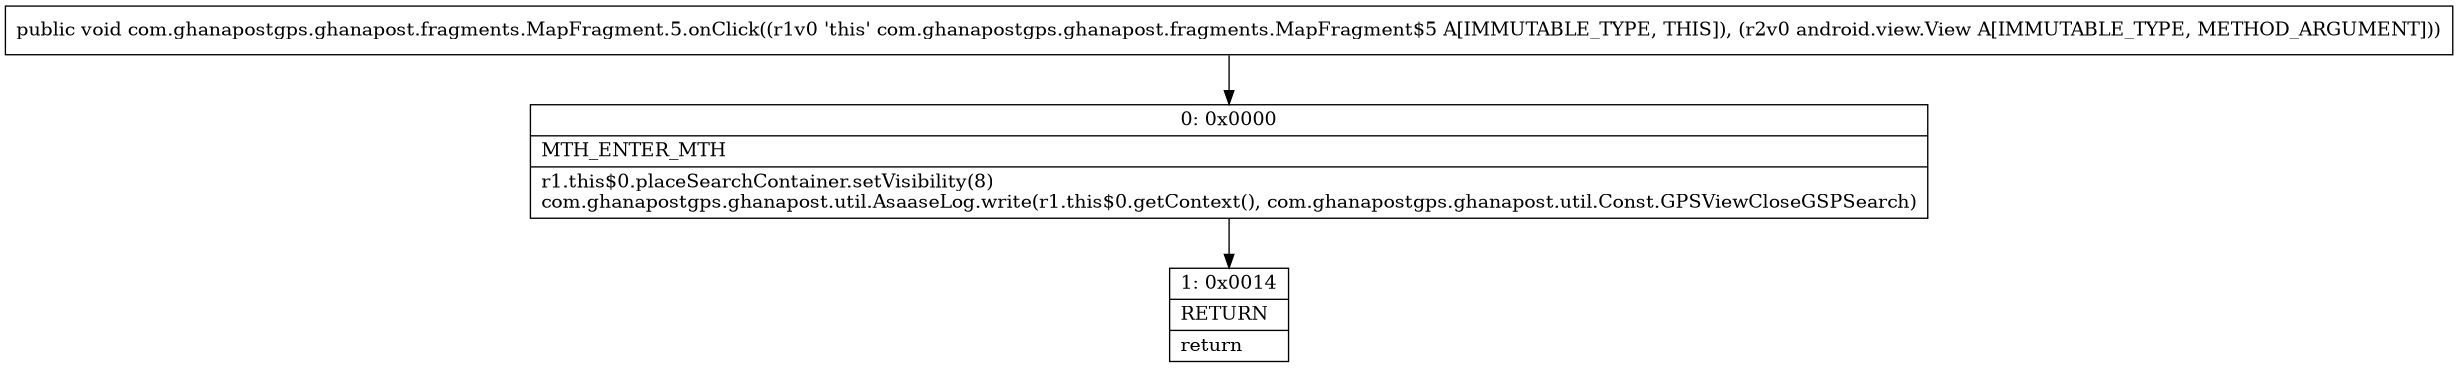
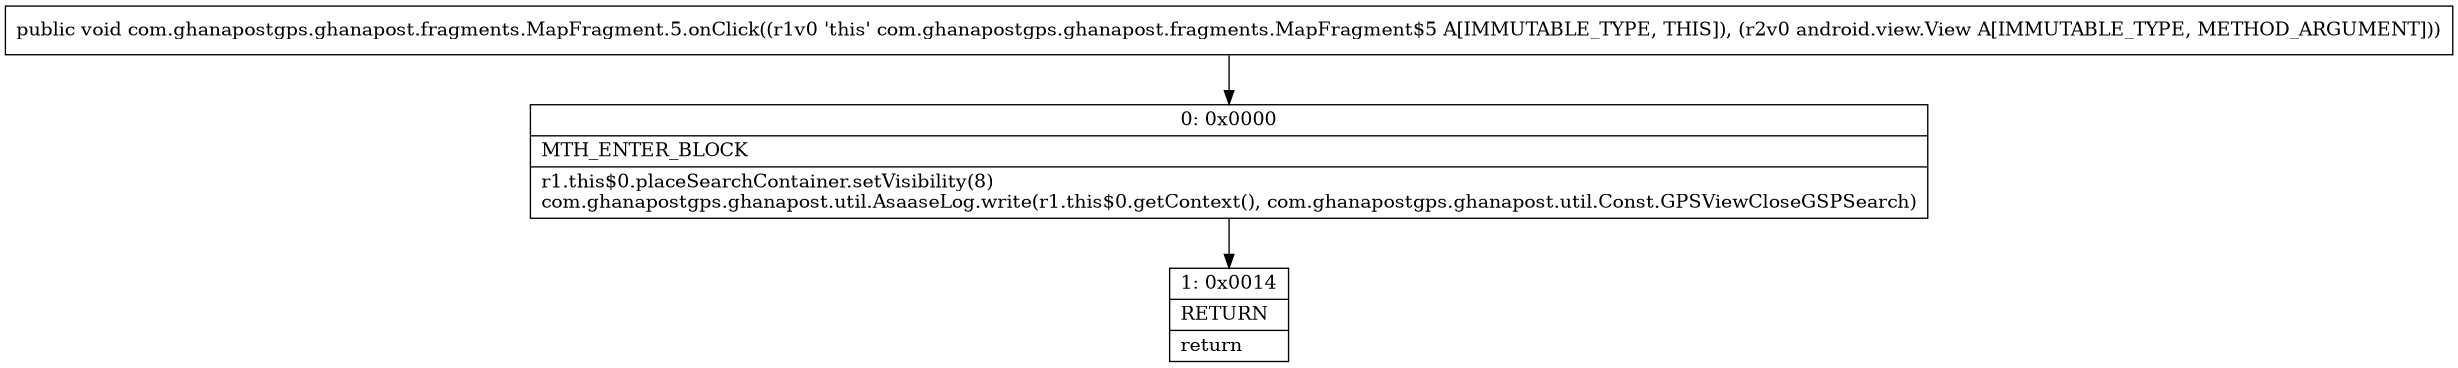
(634, 151) -> (645, 151)
